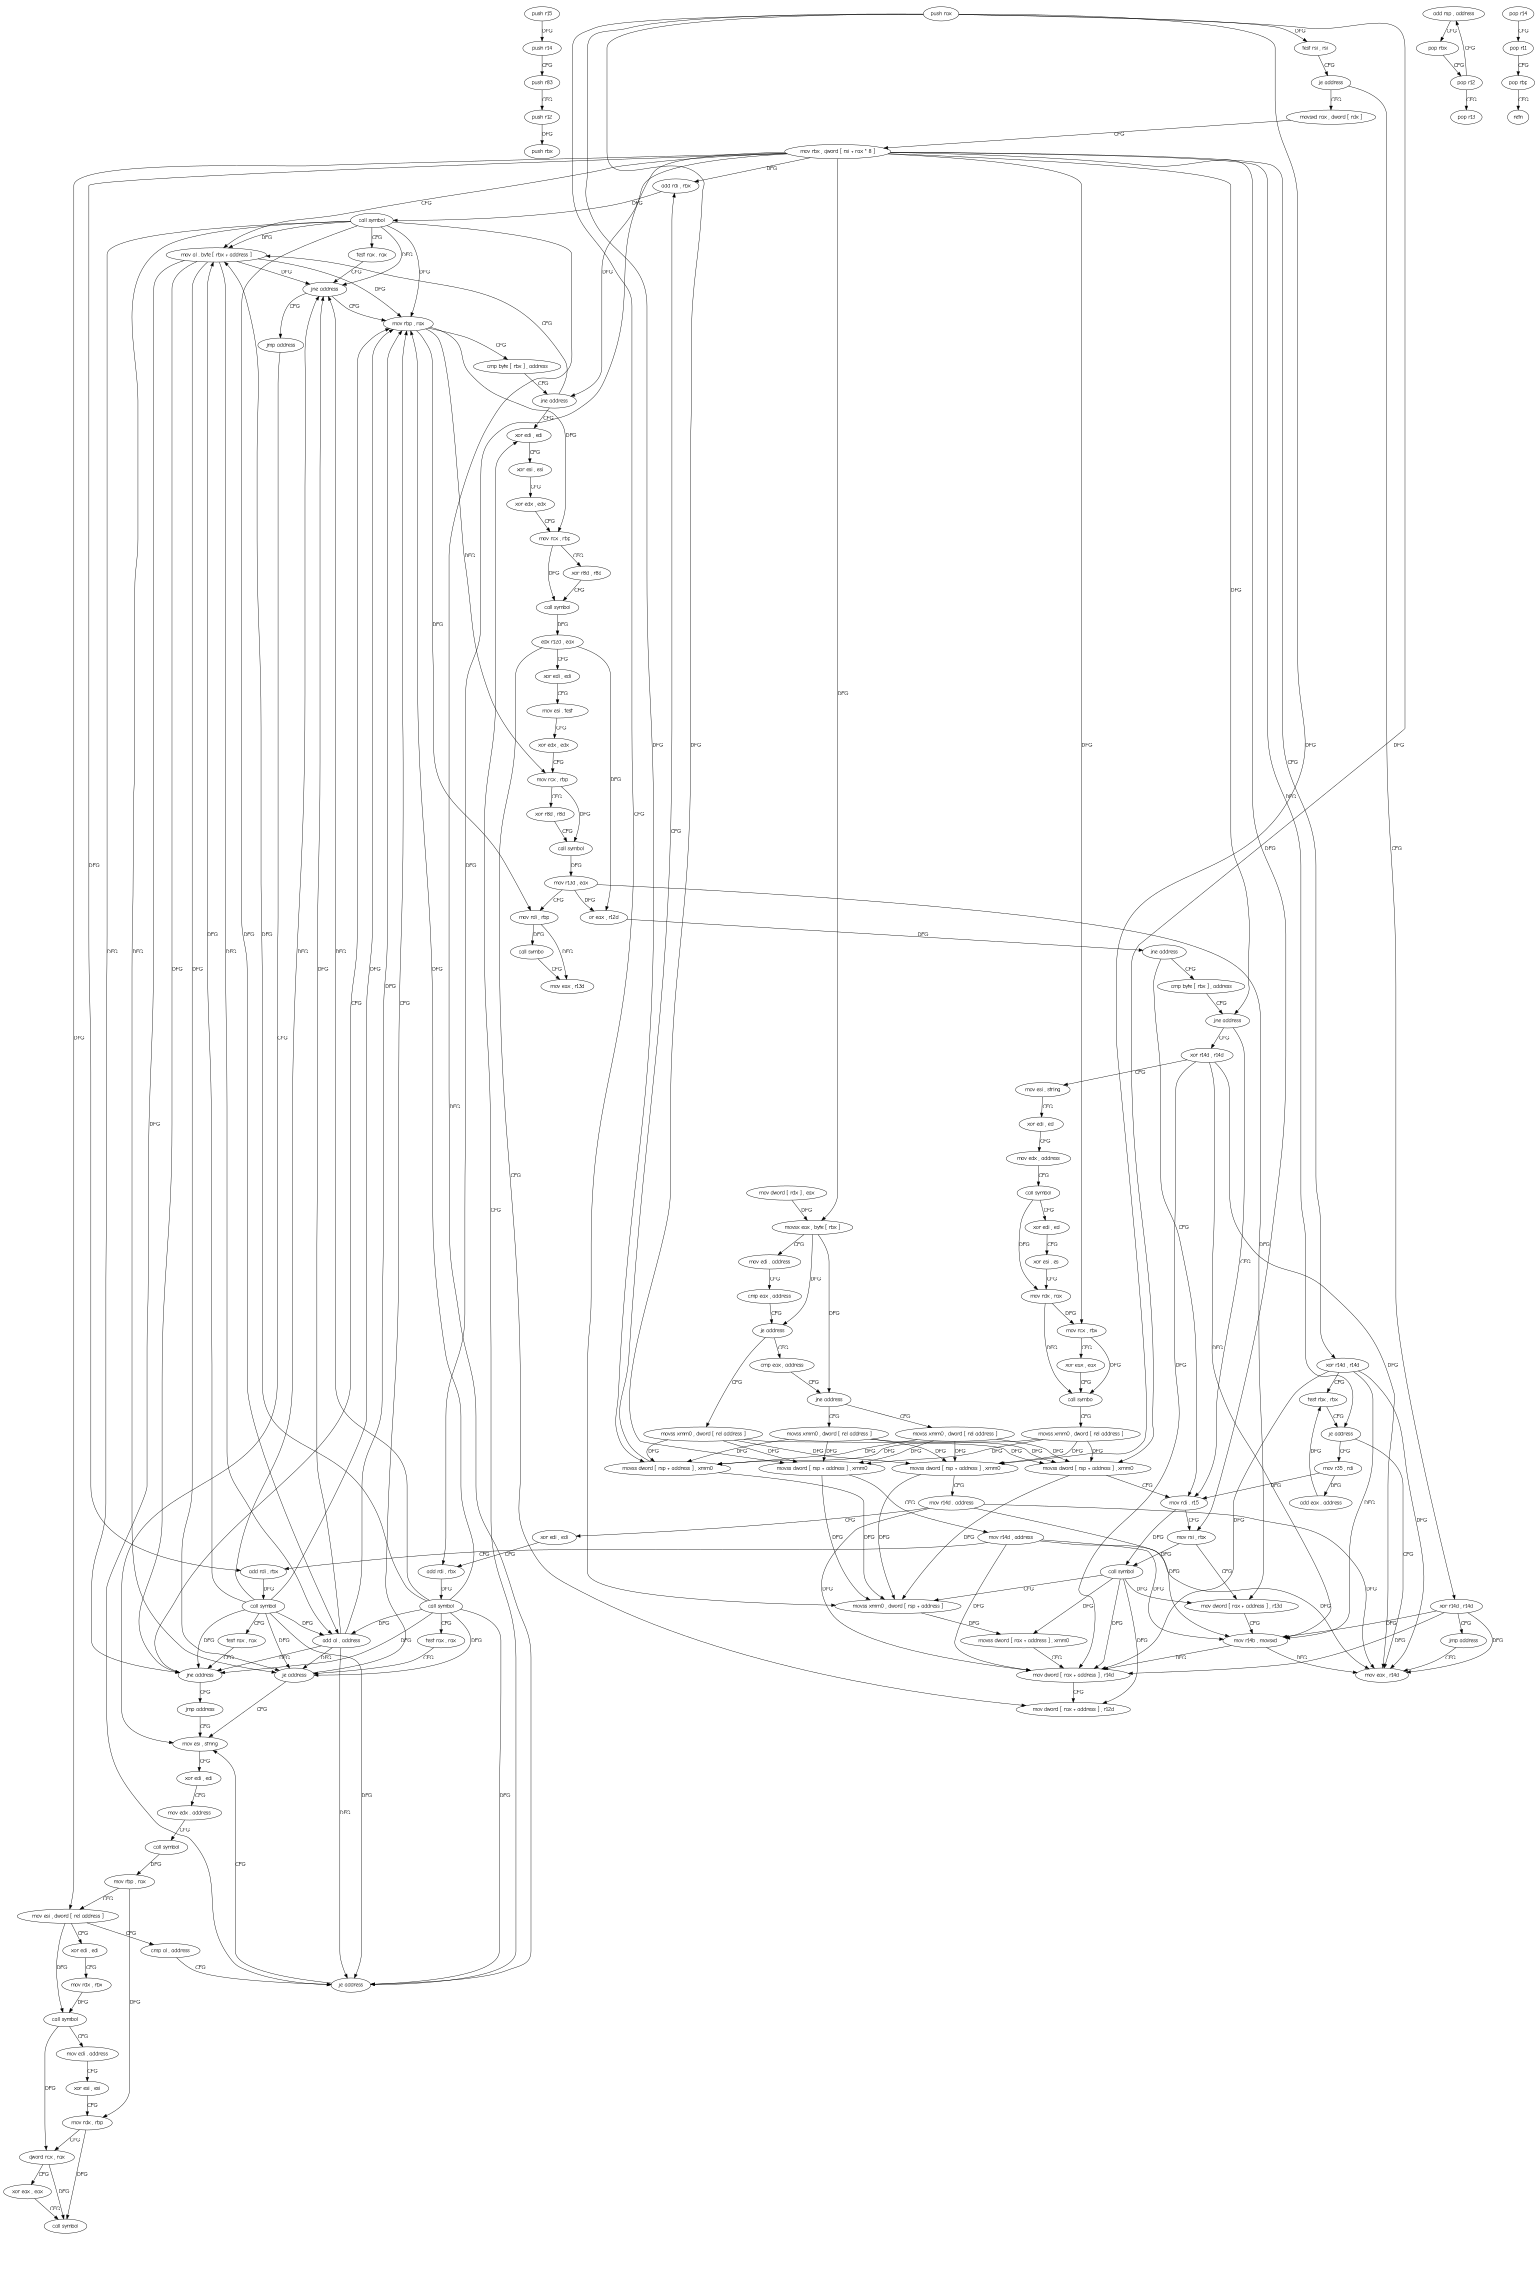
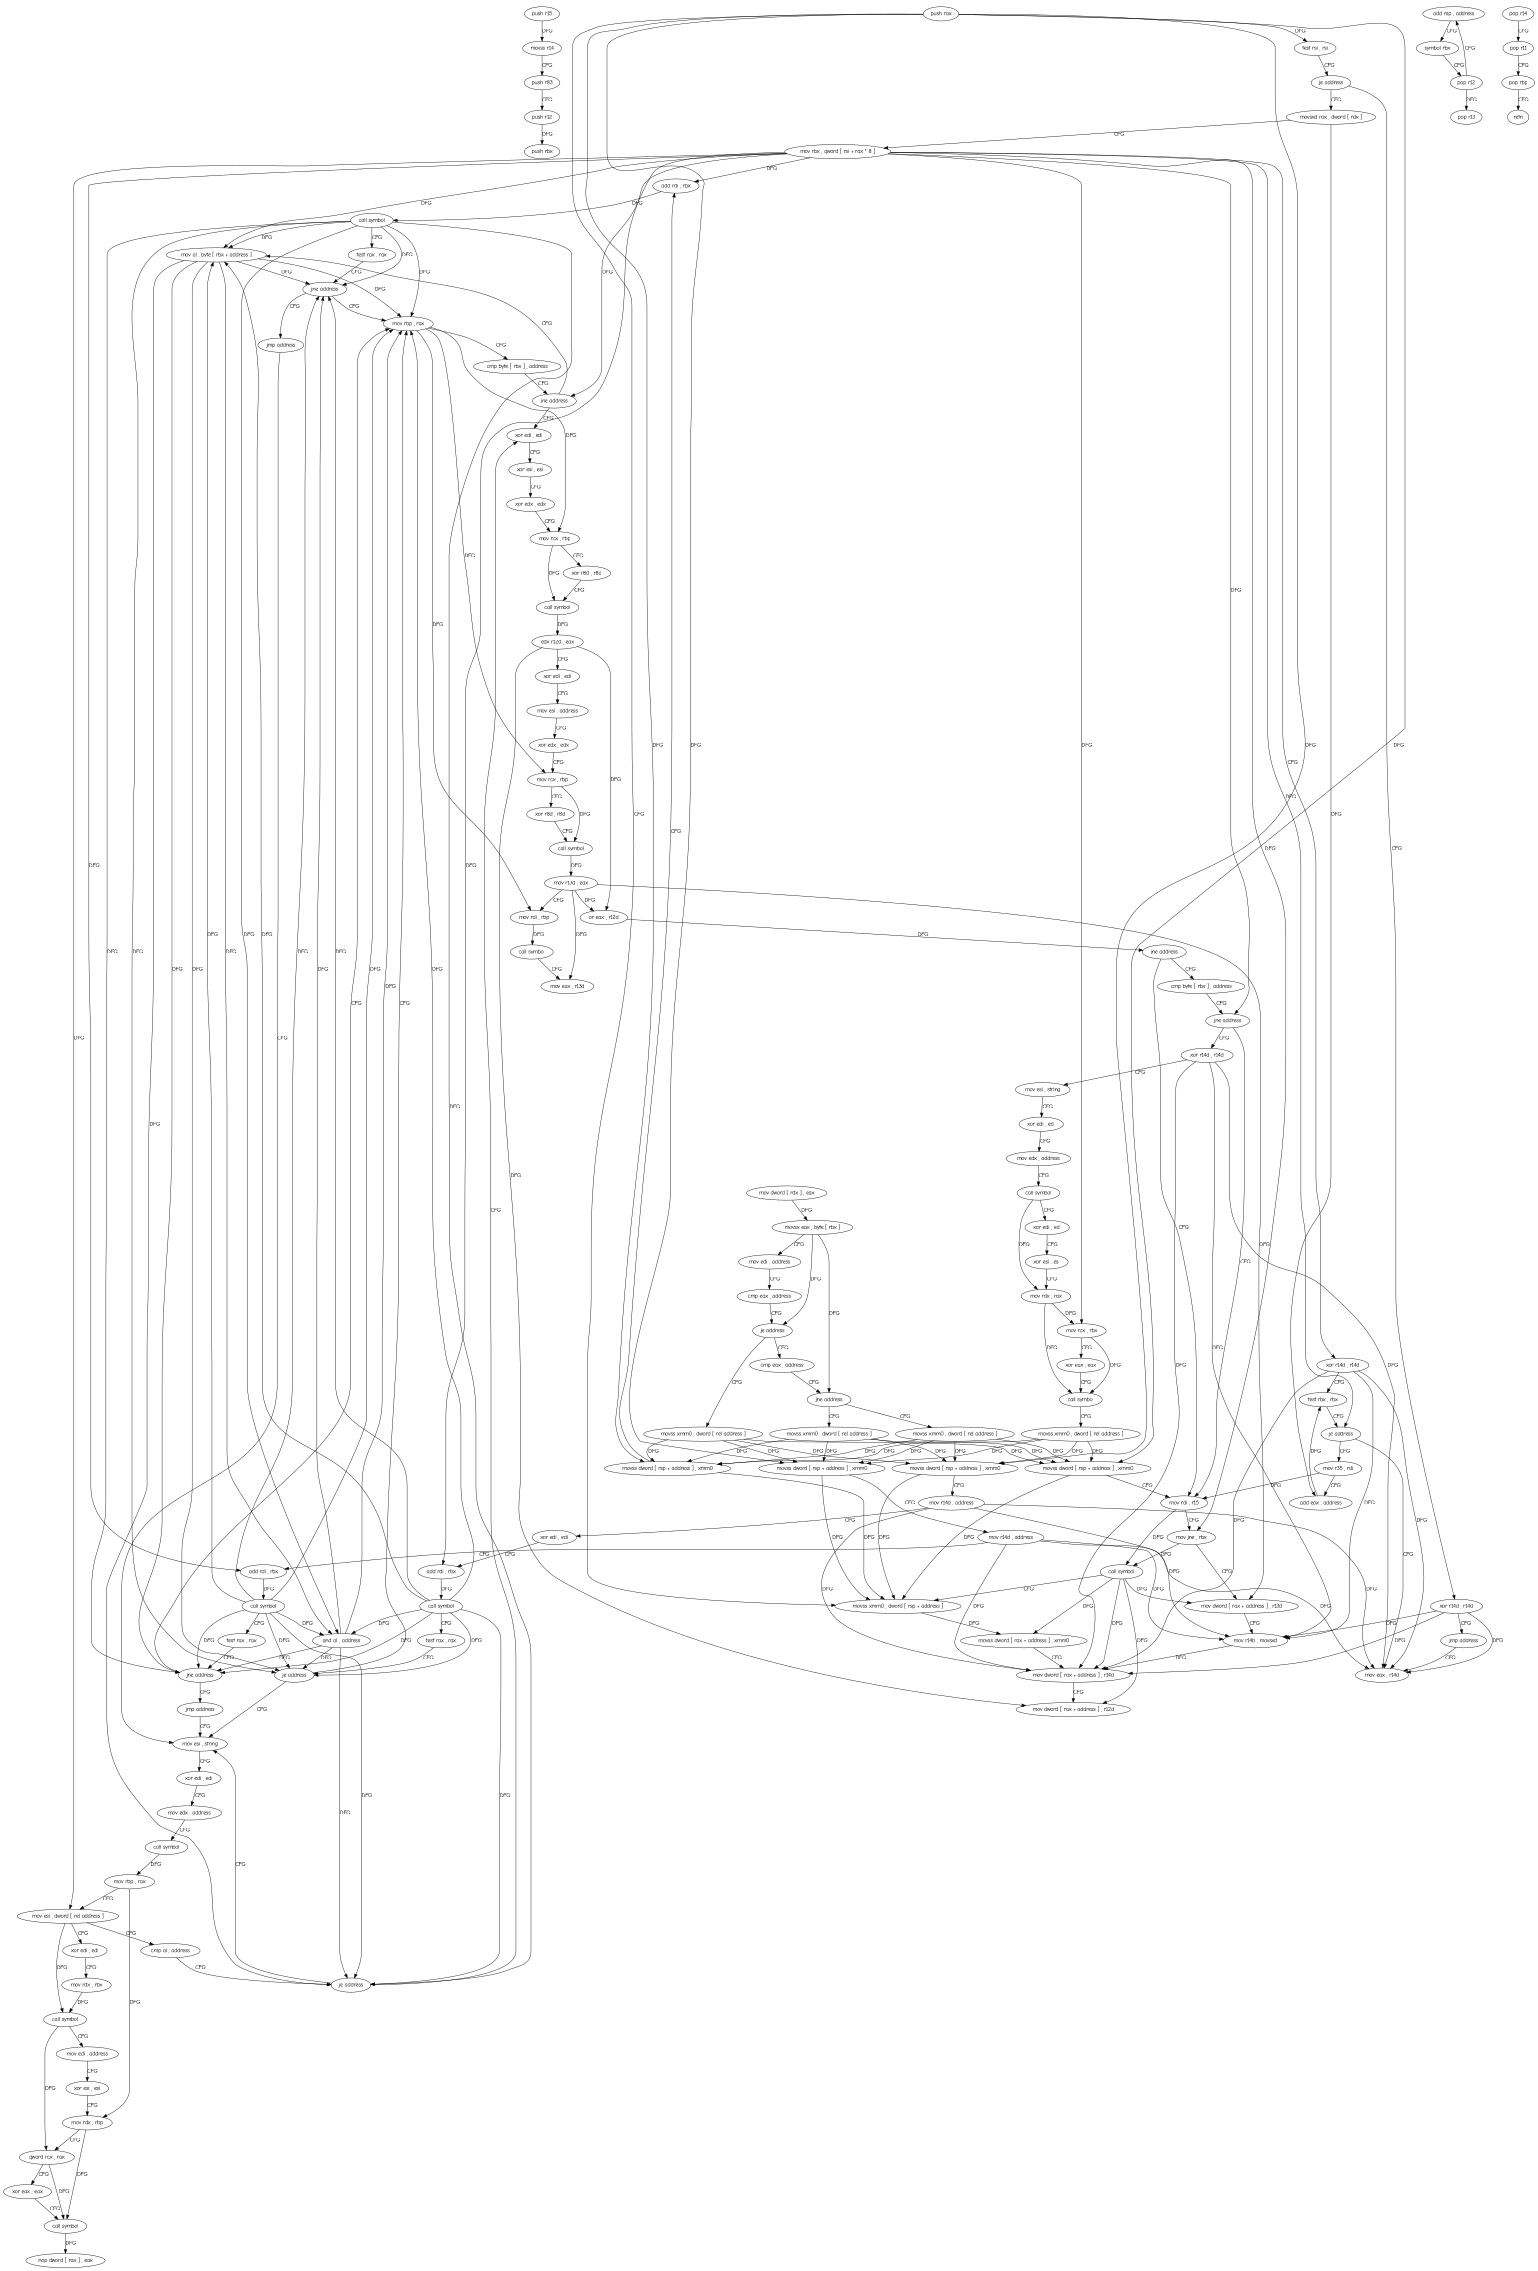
(542, 48) -> (542, 48)
(1437, 48) -> (1437, 48)
(1472, 100) -> (1472, 100)
(426, 203) -> (426, 203)
(838, 690) -> none
(558, 711) -> (558, 711)
none -> (1331, 813)
(558, 948) -> (576, 933)
(516, 1176) -> (516, 1176)
(1336, 1486) -> (1336, 1486)
(1191, 1537) -> (1191, 1537)
(341, 1641) -> (341, 1641)
(1308, 1664) -> none
none -> (66, 2261)
